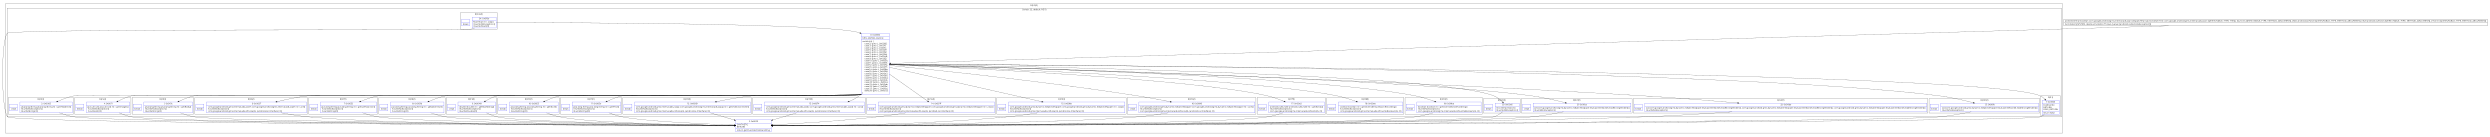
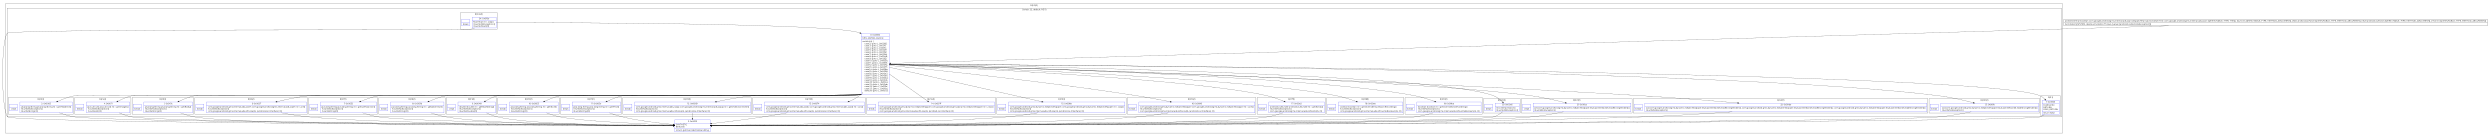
(839, 120) -> none
